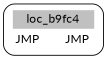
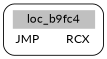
(53, 39) -> (53, 39)
